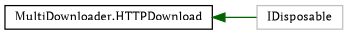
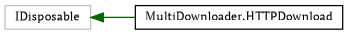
(241, 17) -> (119, 17)
